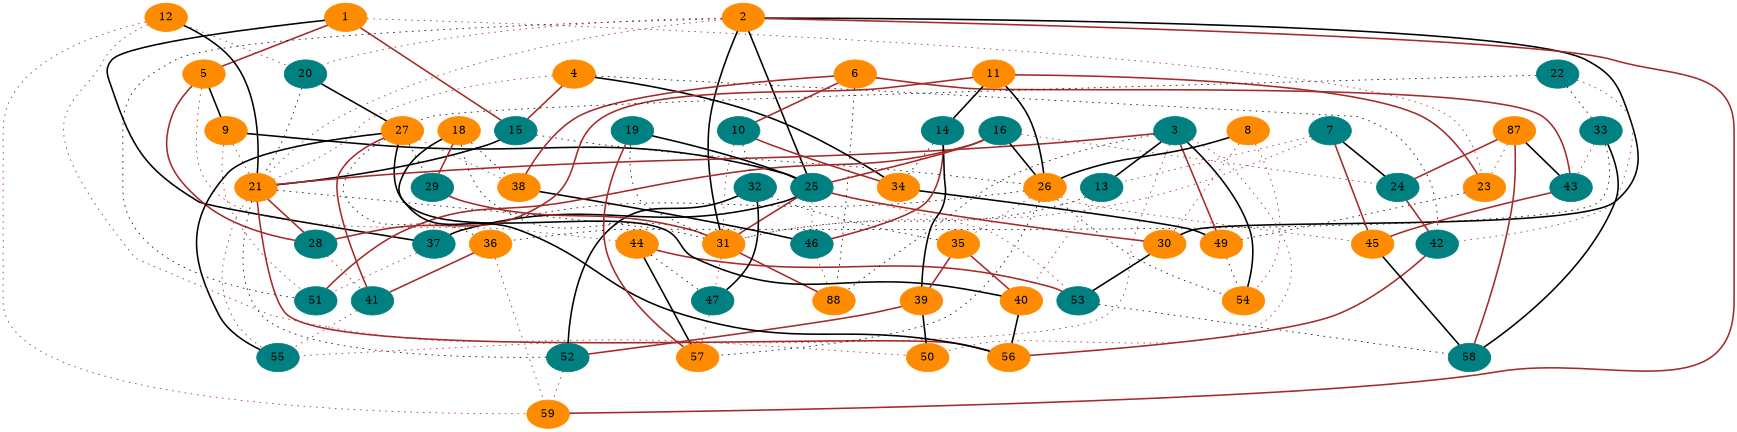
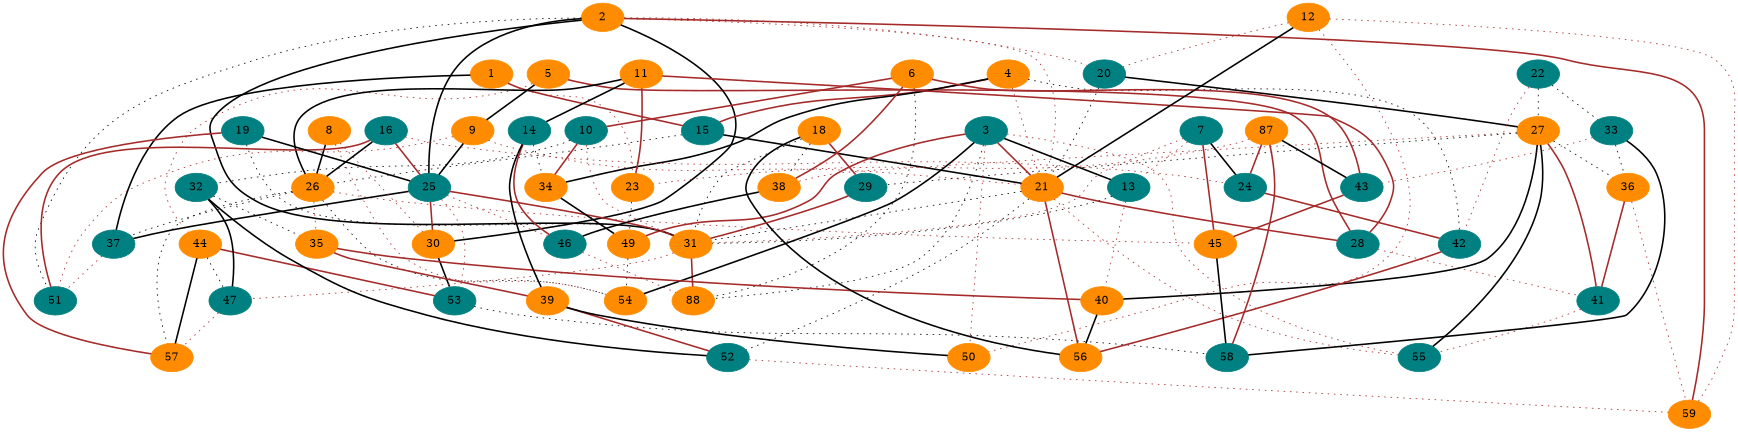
(270, 48) -> none
